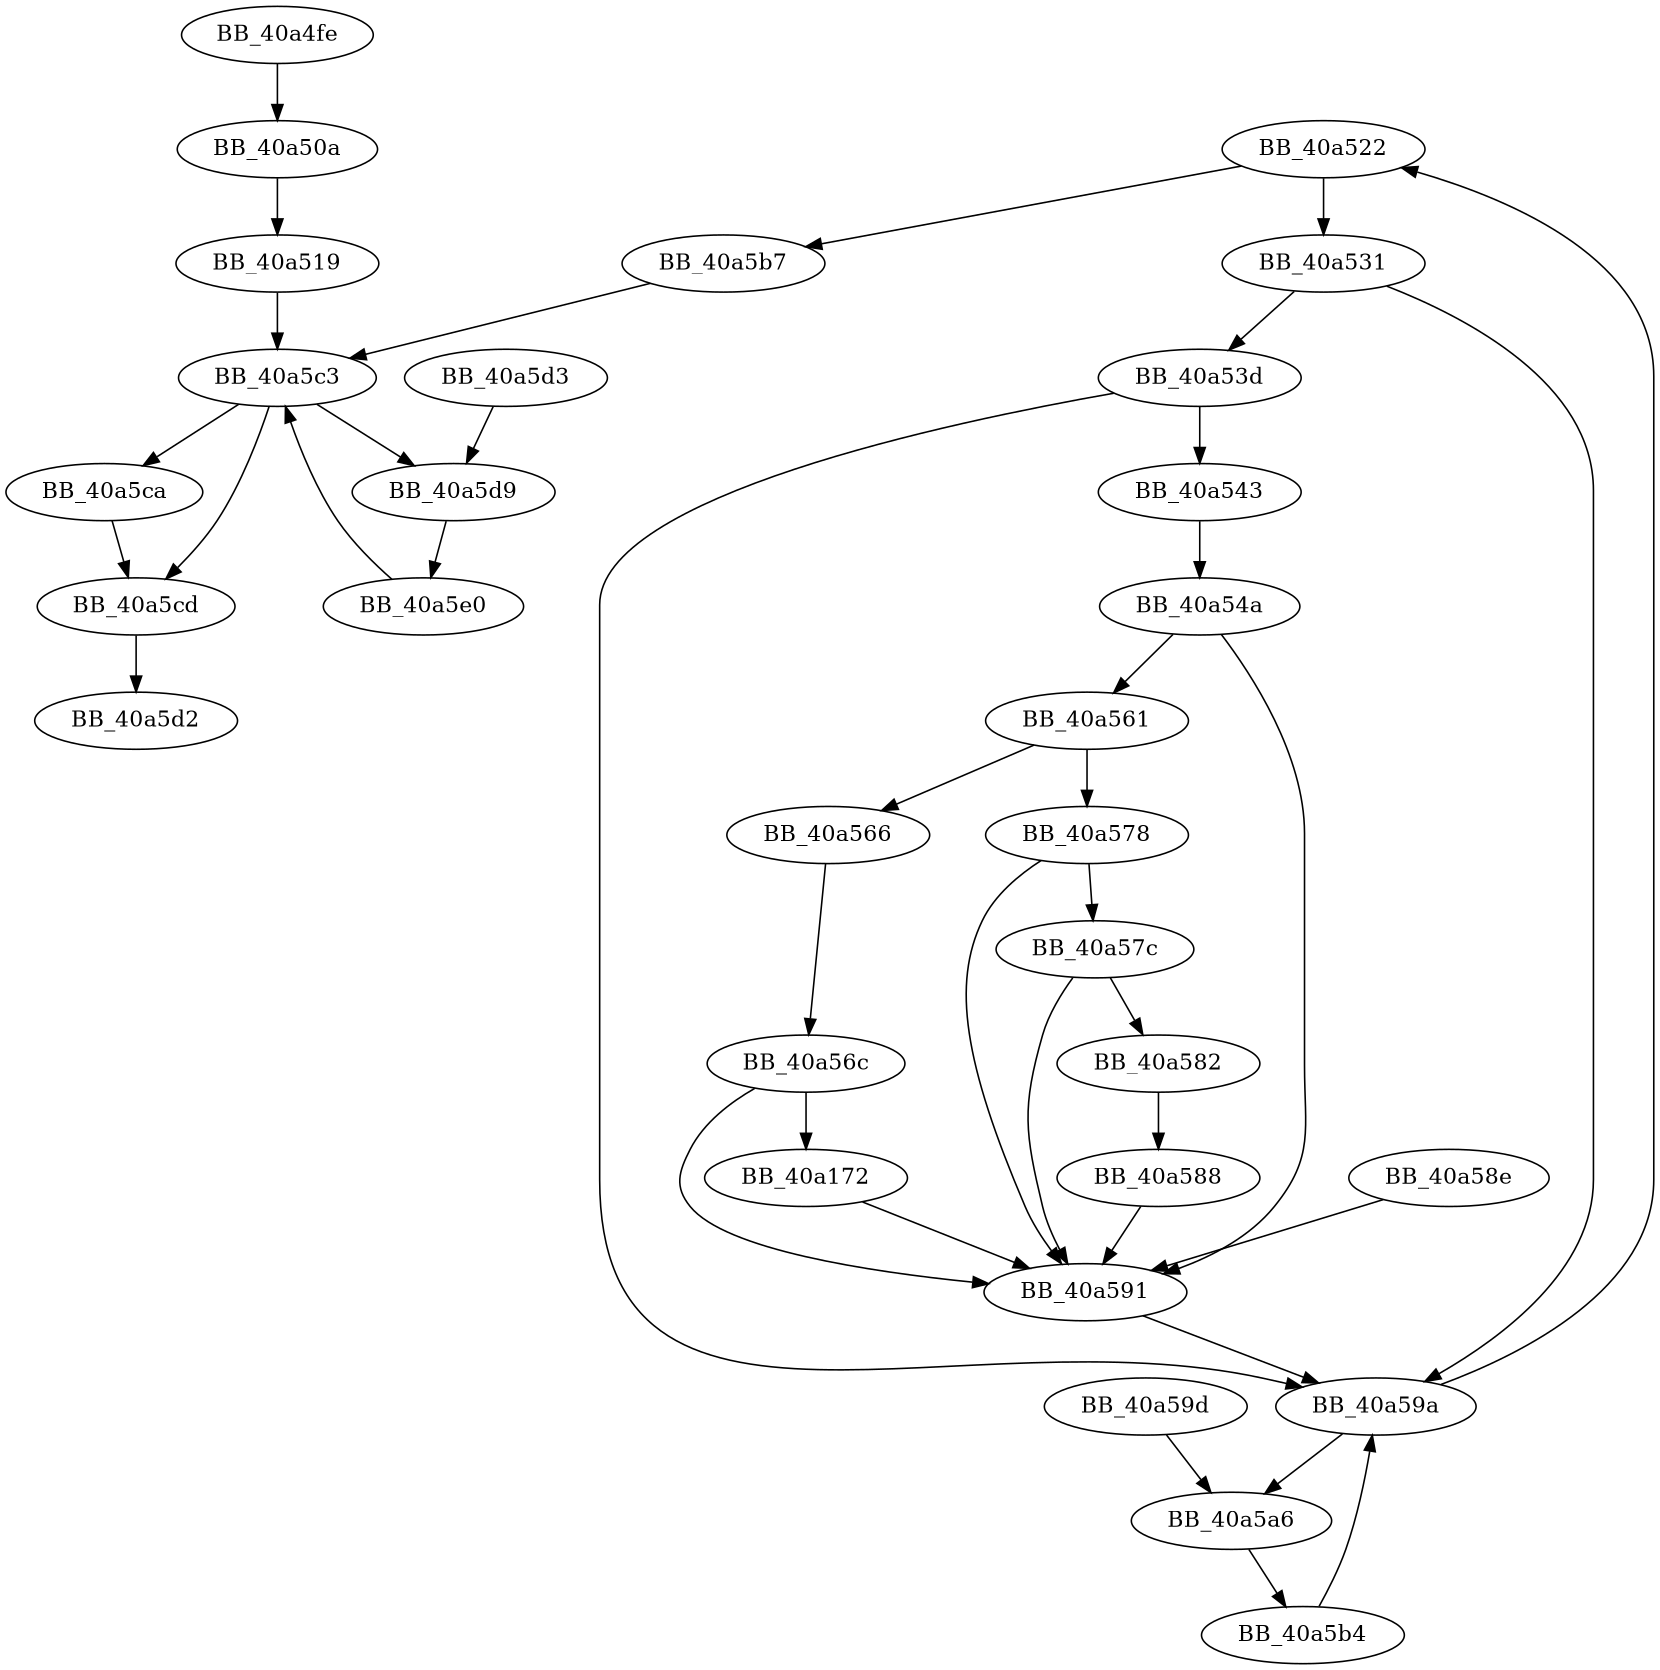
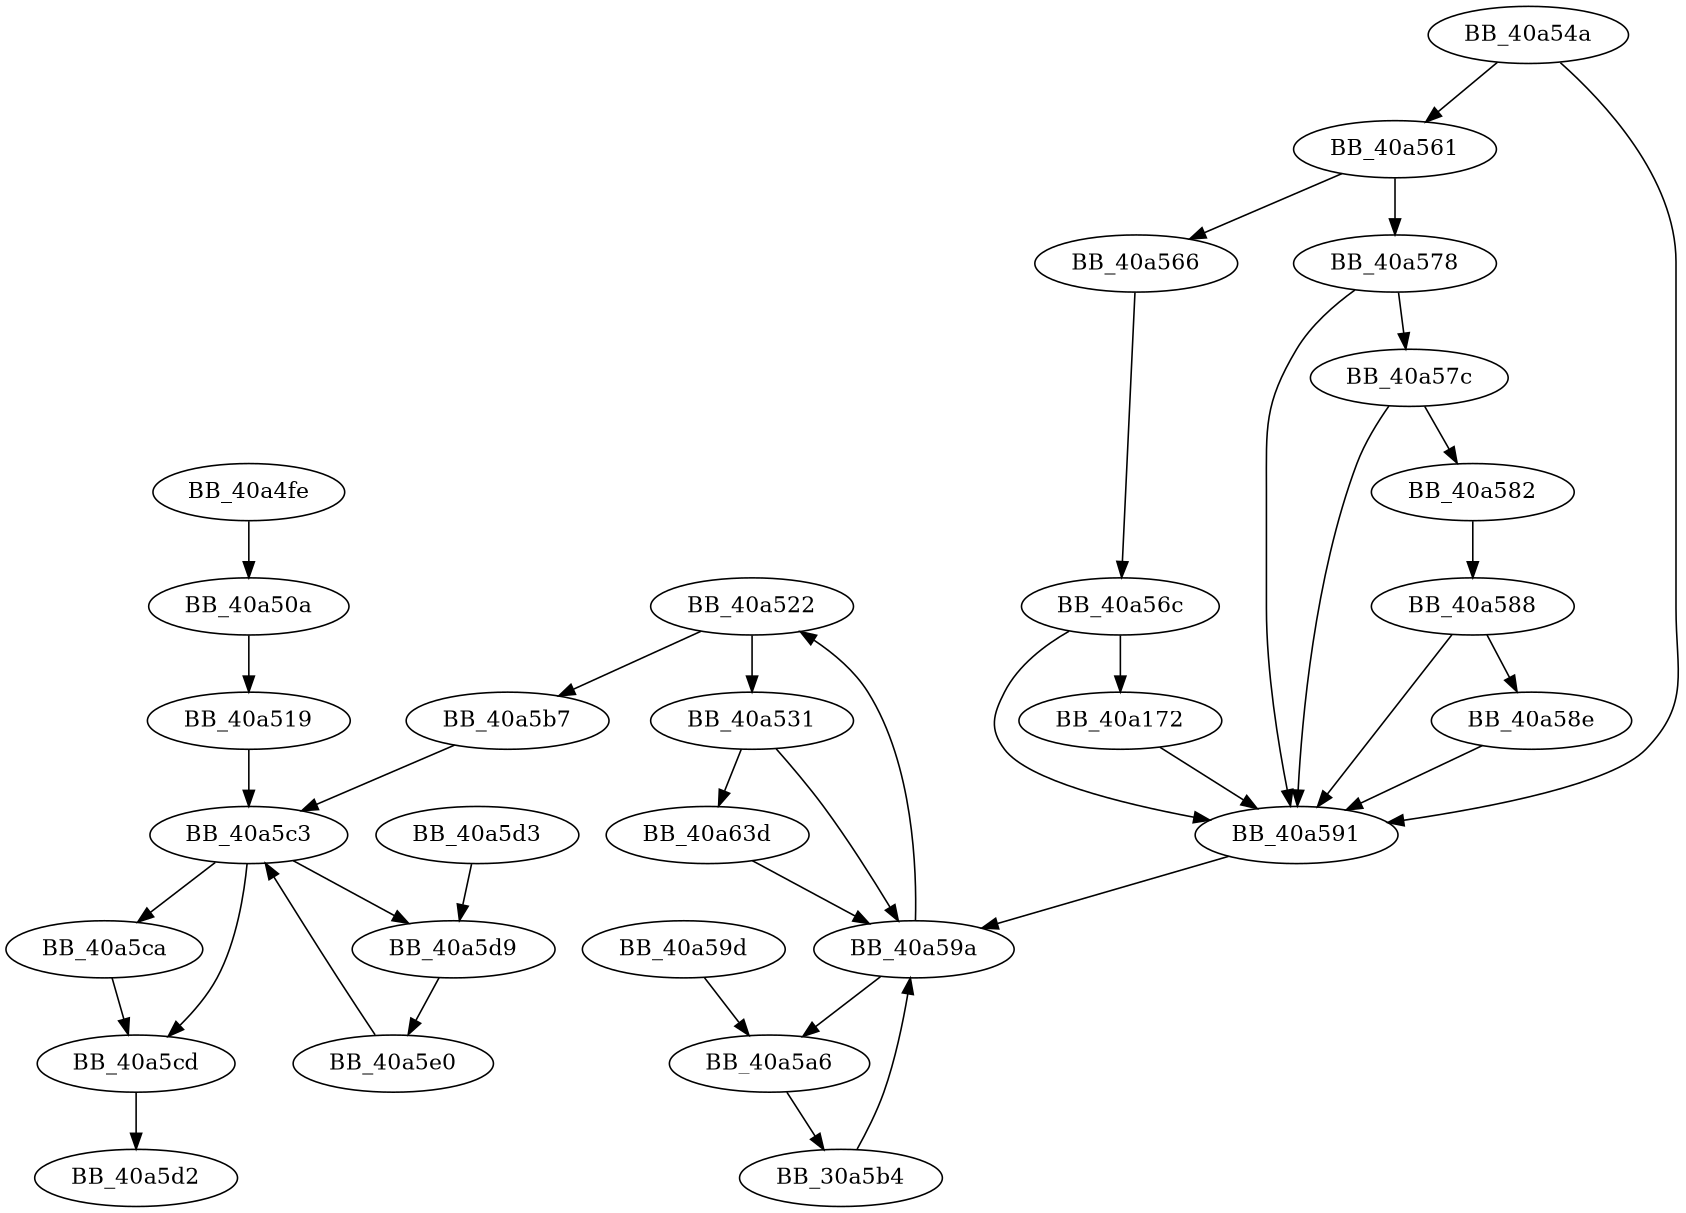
(1200, 378) -> (708, 835)
(1200, 492) -> none
none -> (1498, 656)
(1303, 1635) -> (841, 1178)
